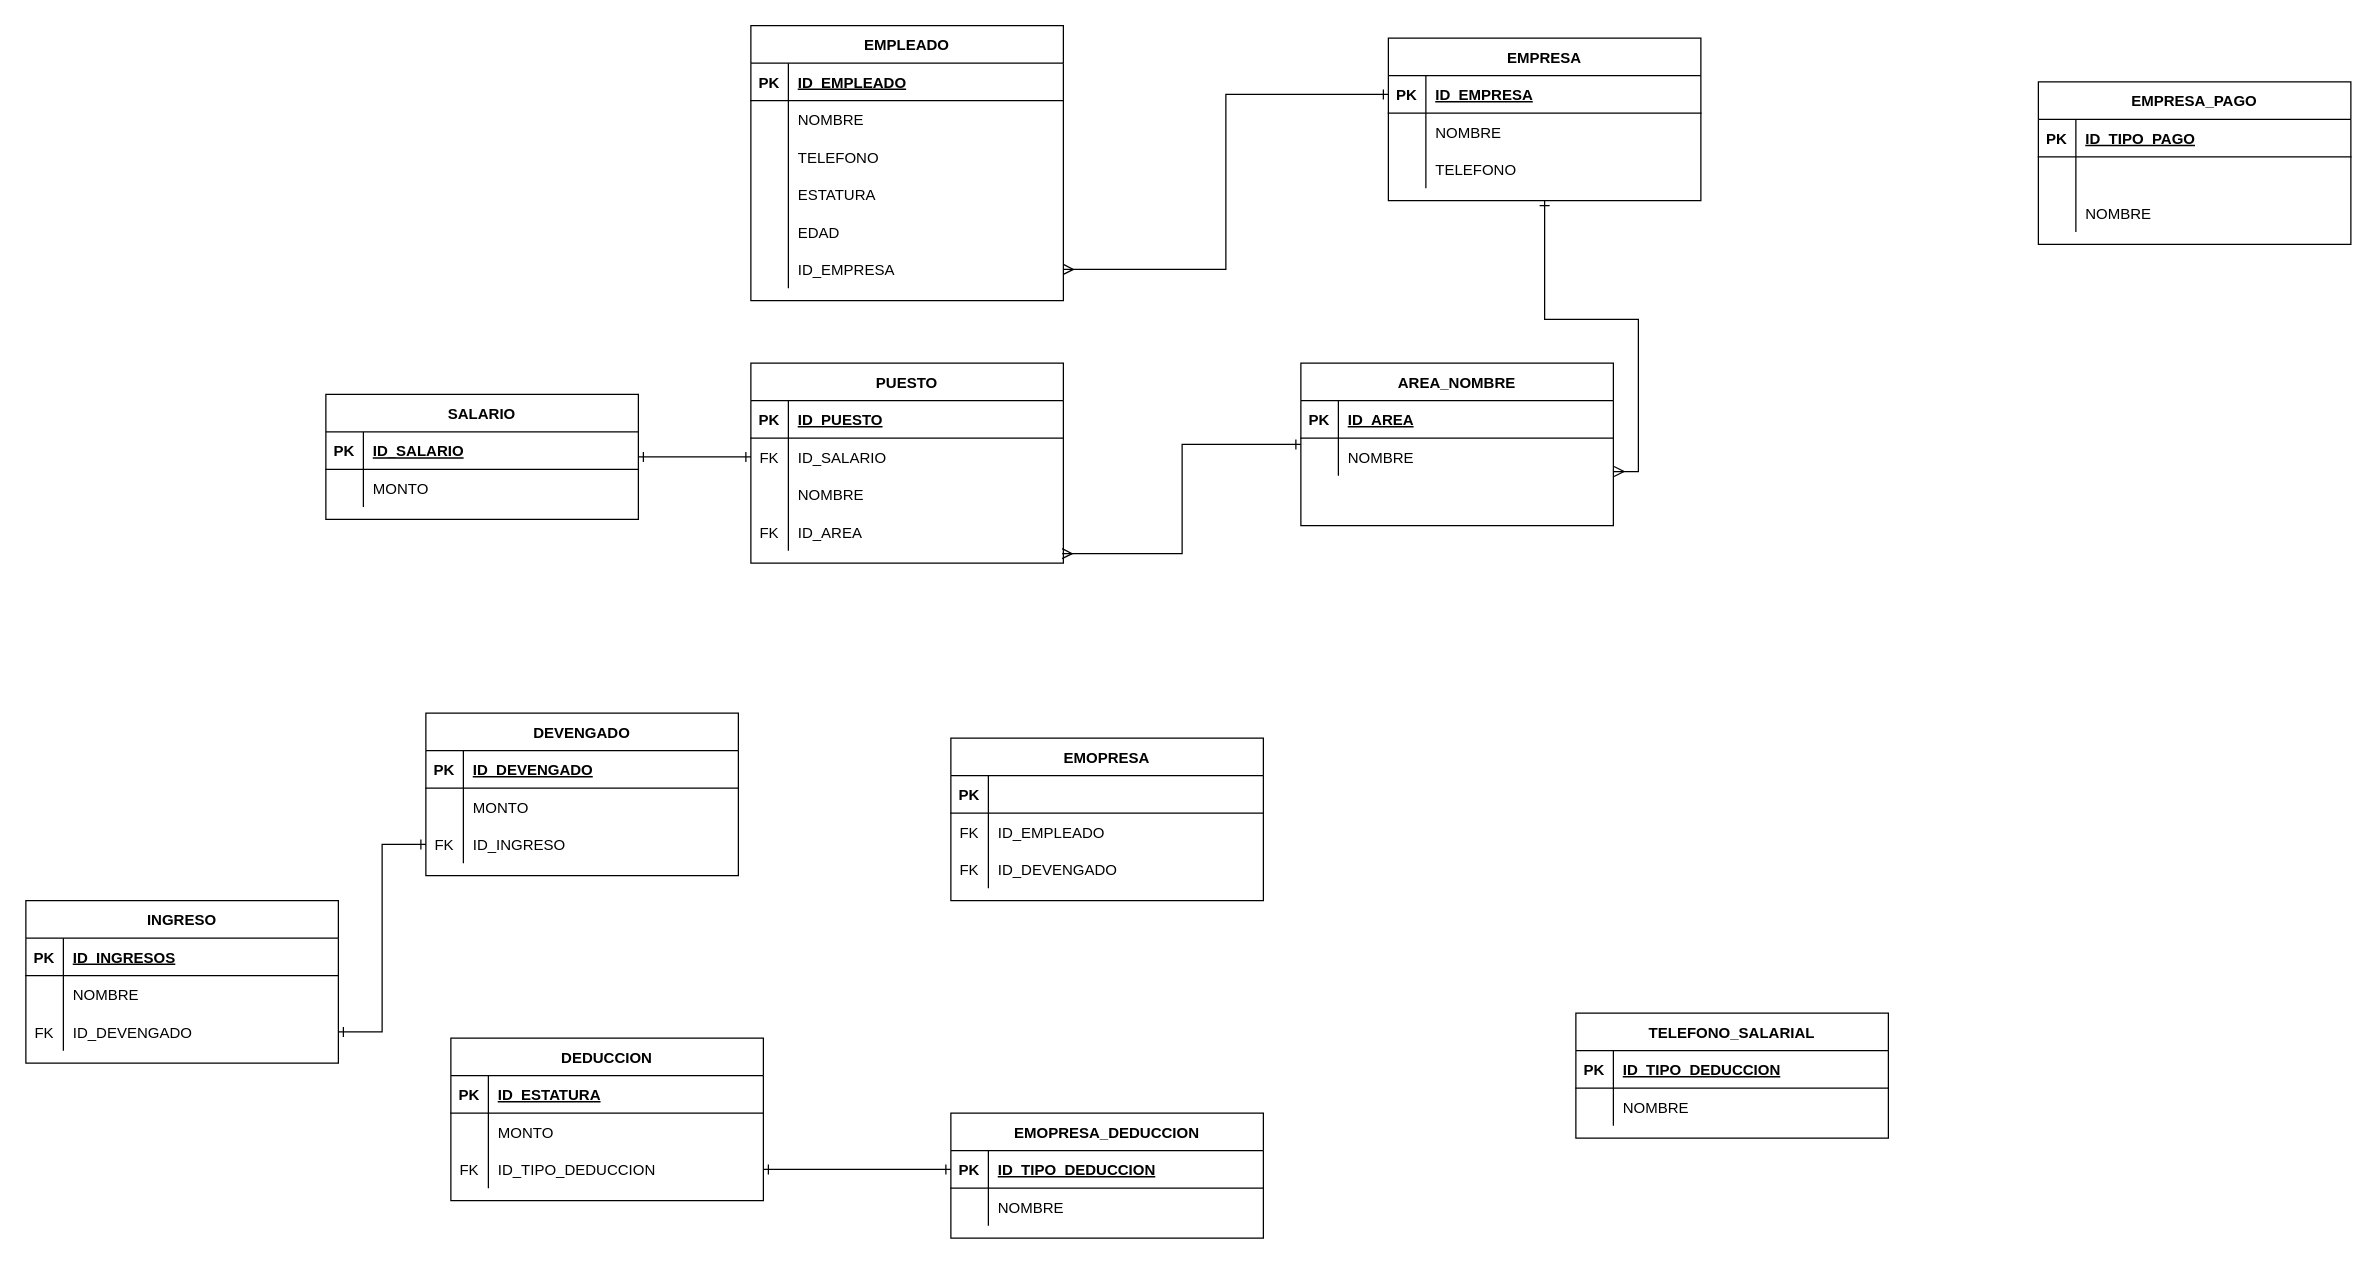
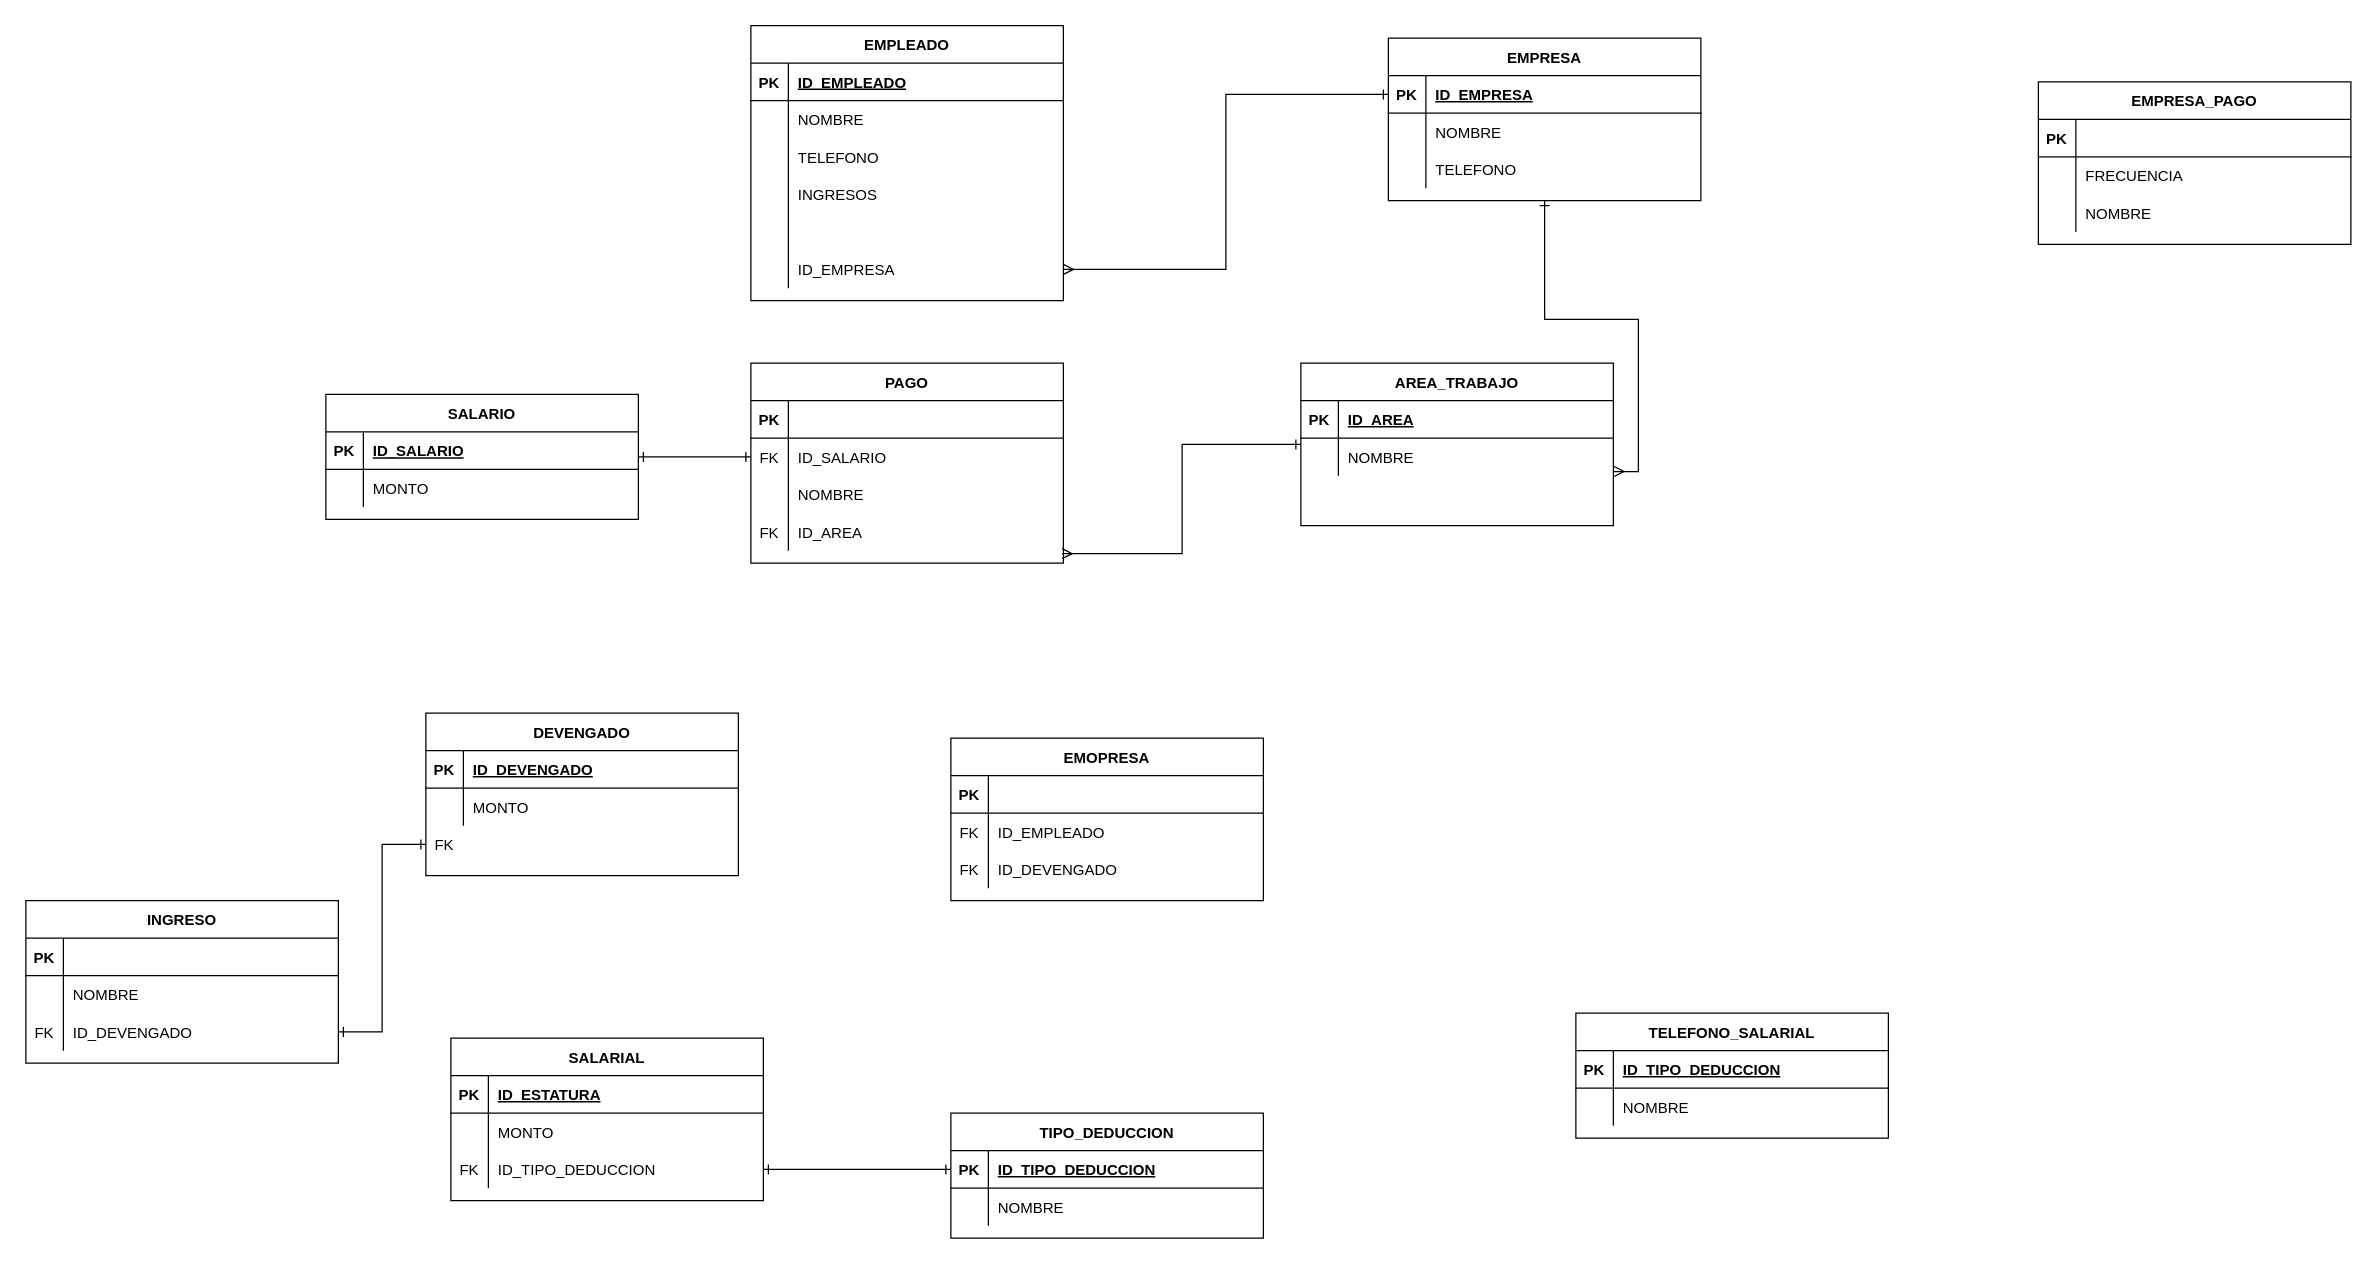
(2213, 138) -> none
none -> (2213, 176)
(831, 195) -> (831, 195)
(926, 232) -> none
(906, 383) -> (906, 383)
(1456, 383) -> (1456, 383)
(926, 419) -> none
(601, 844) -> none
(201, 957) -> none
(606, 1058) -> (606, 1058)
(1106, 1133) -> (1106, 1133)
